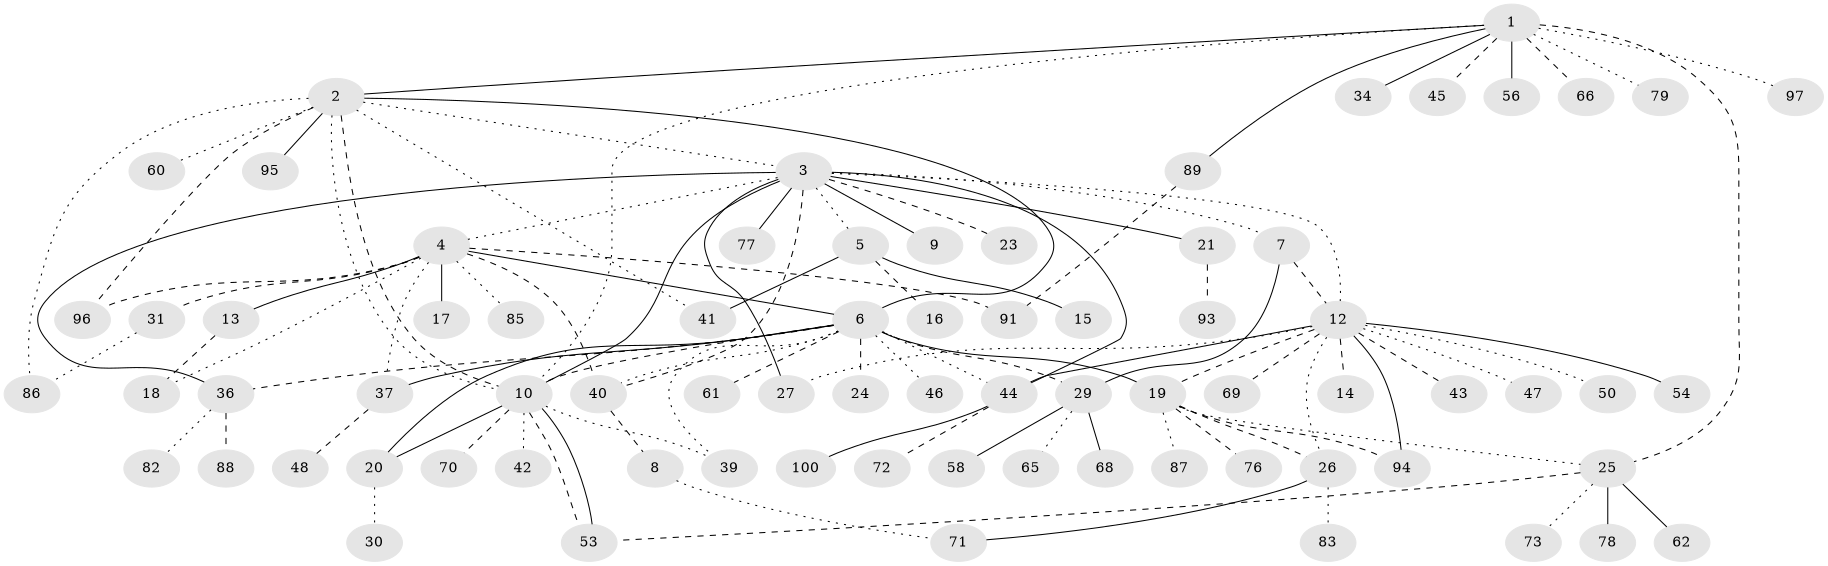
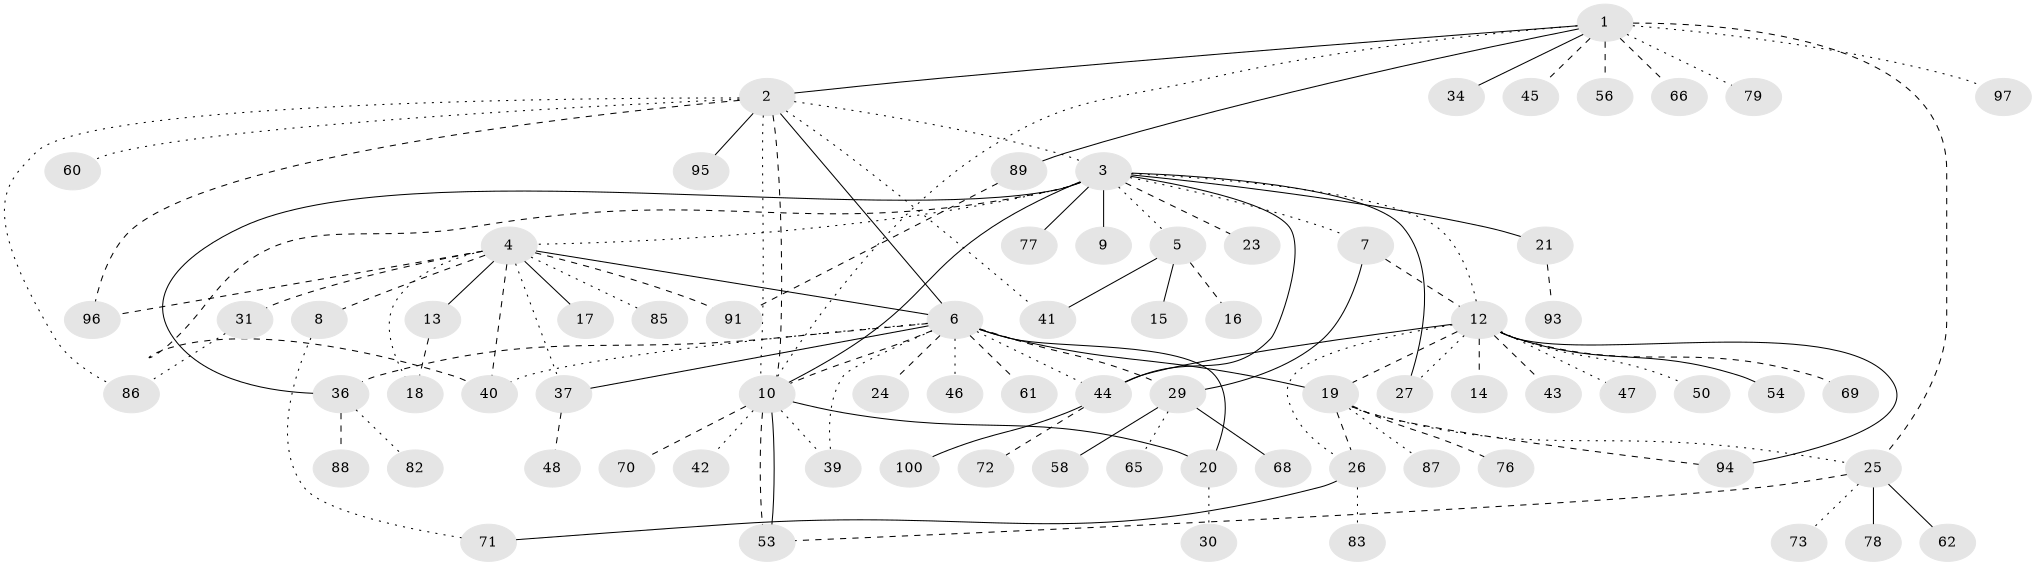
(1512, 60) -> (1605, 60)
(620, 423) -> (396, 288)
